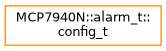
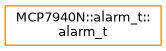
(83, 26) -> (83, 26)
